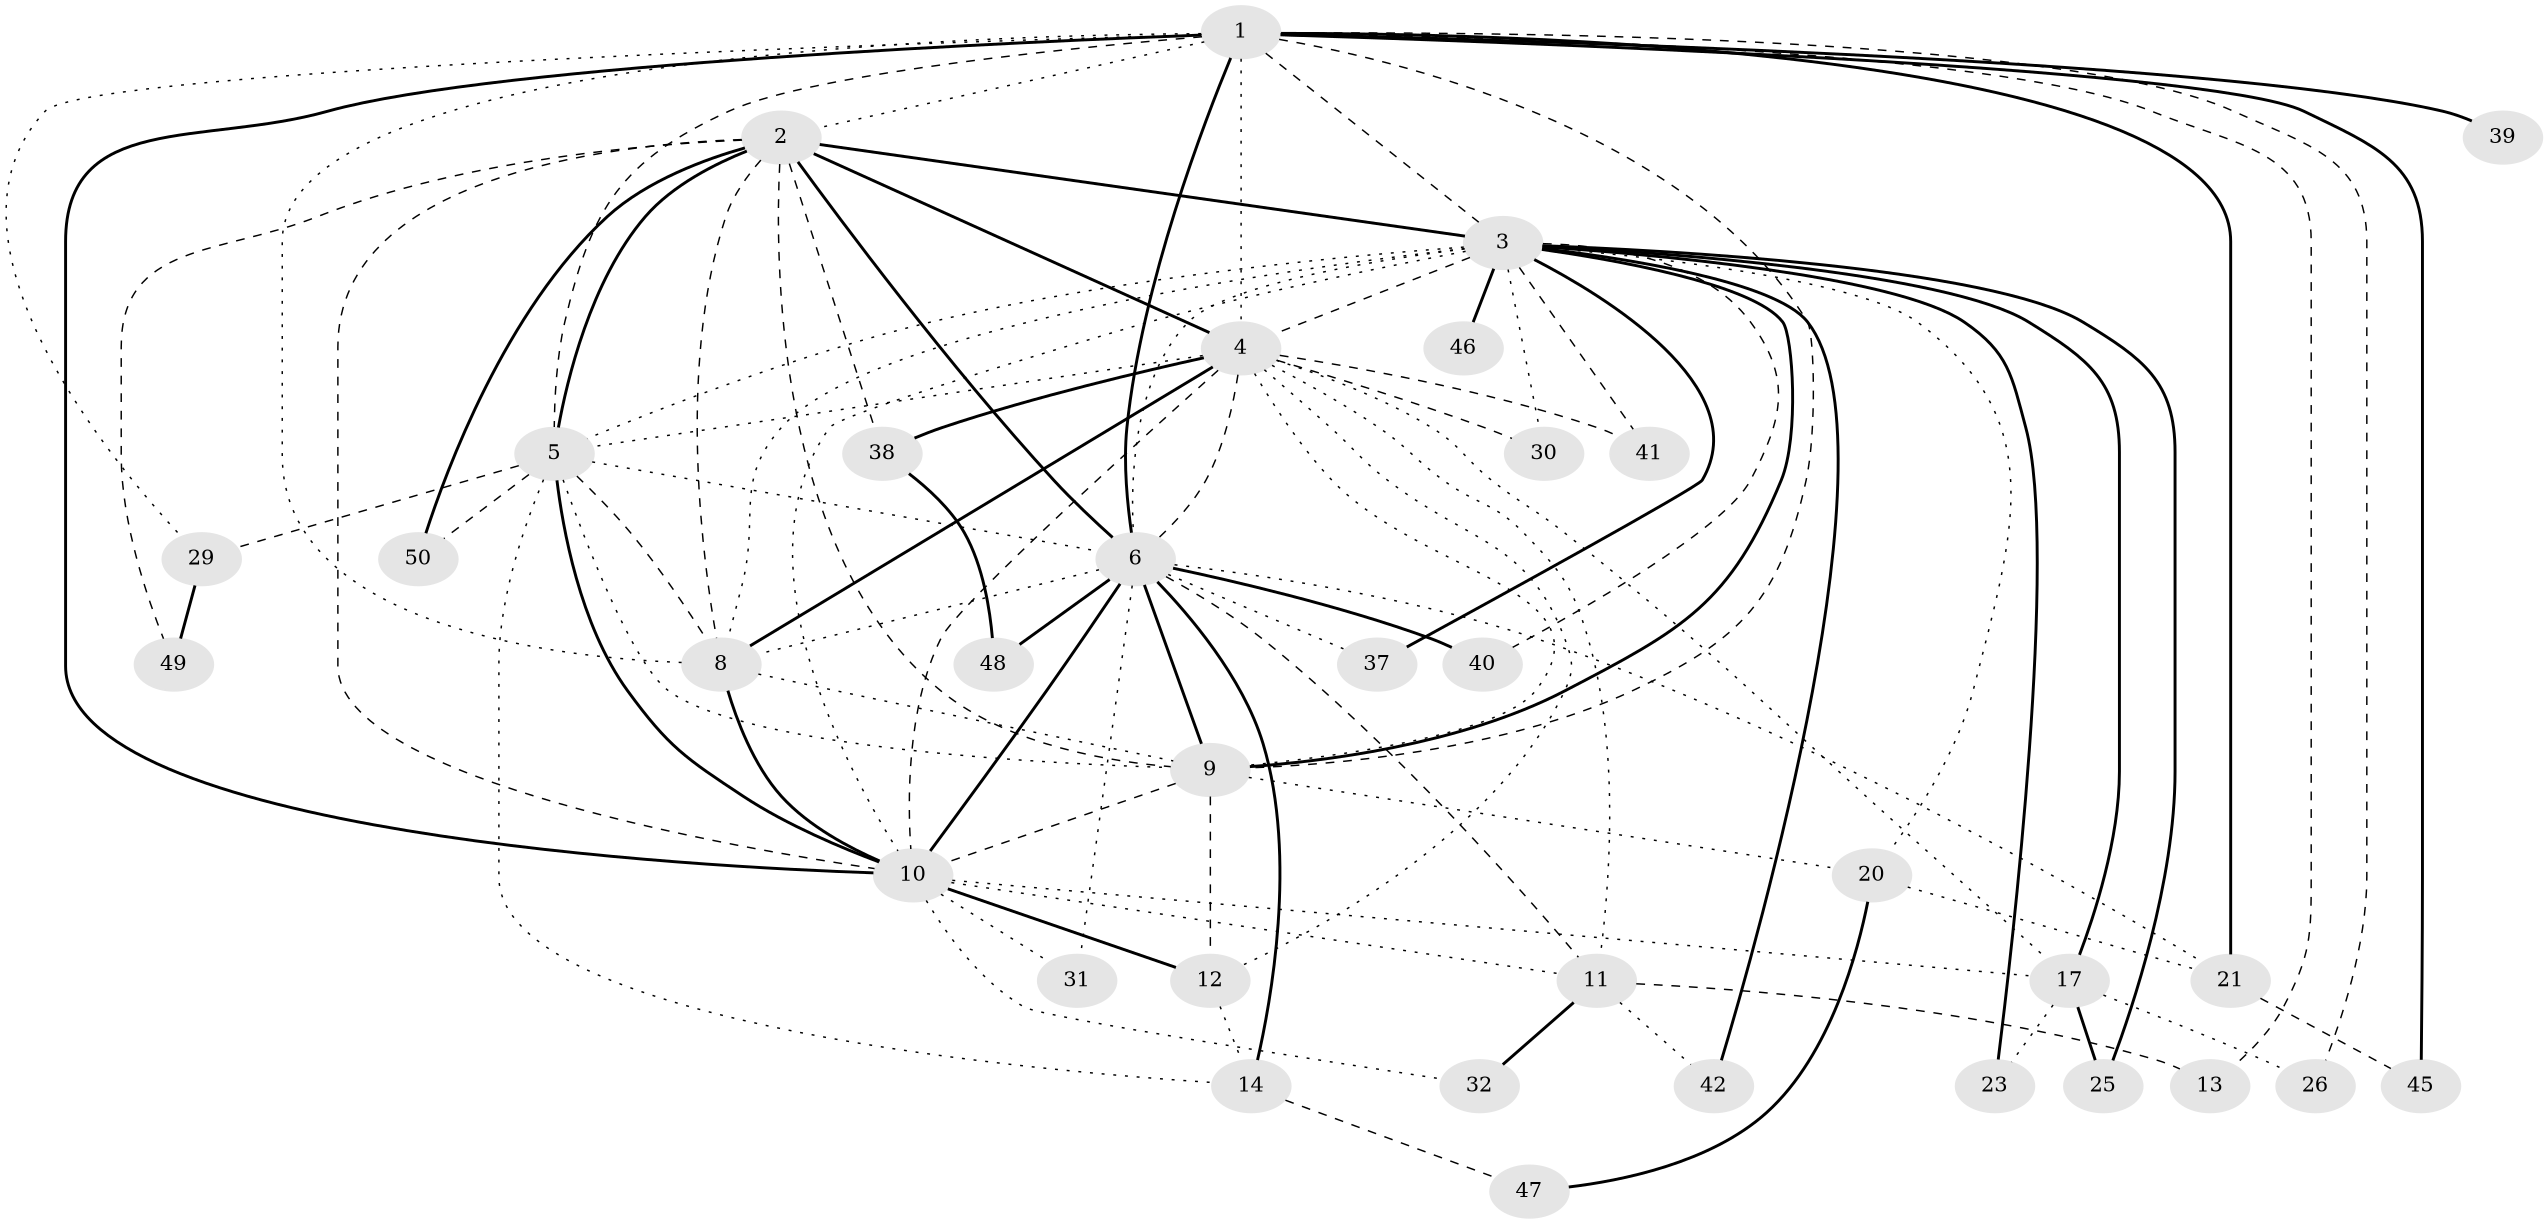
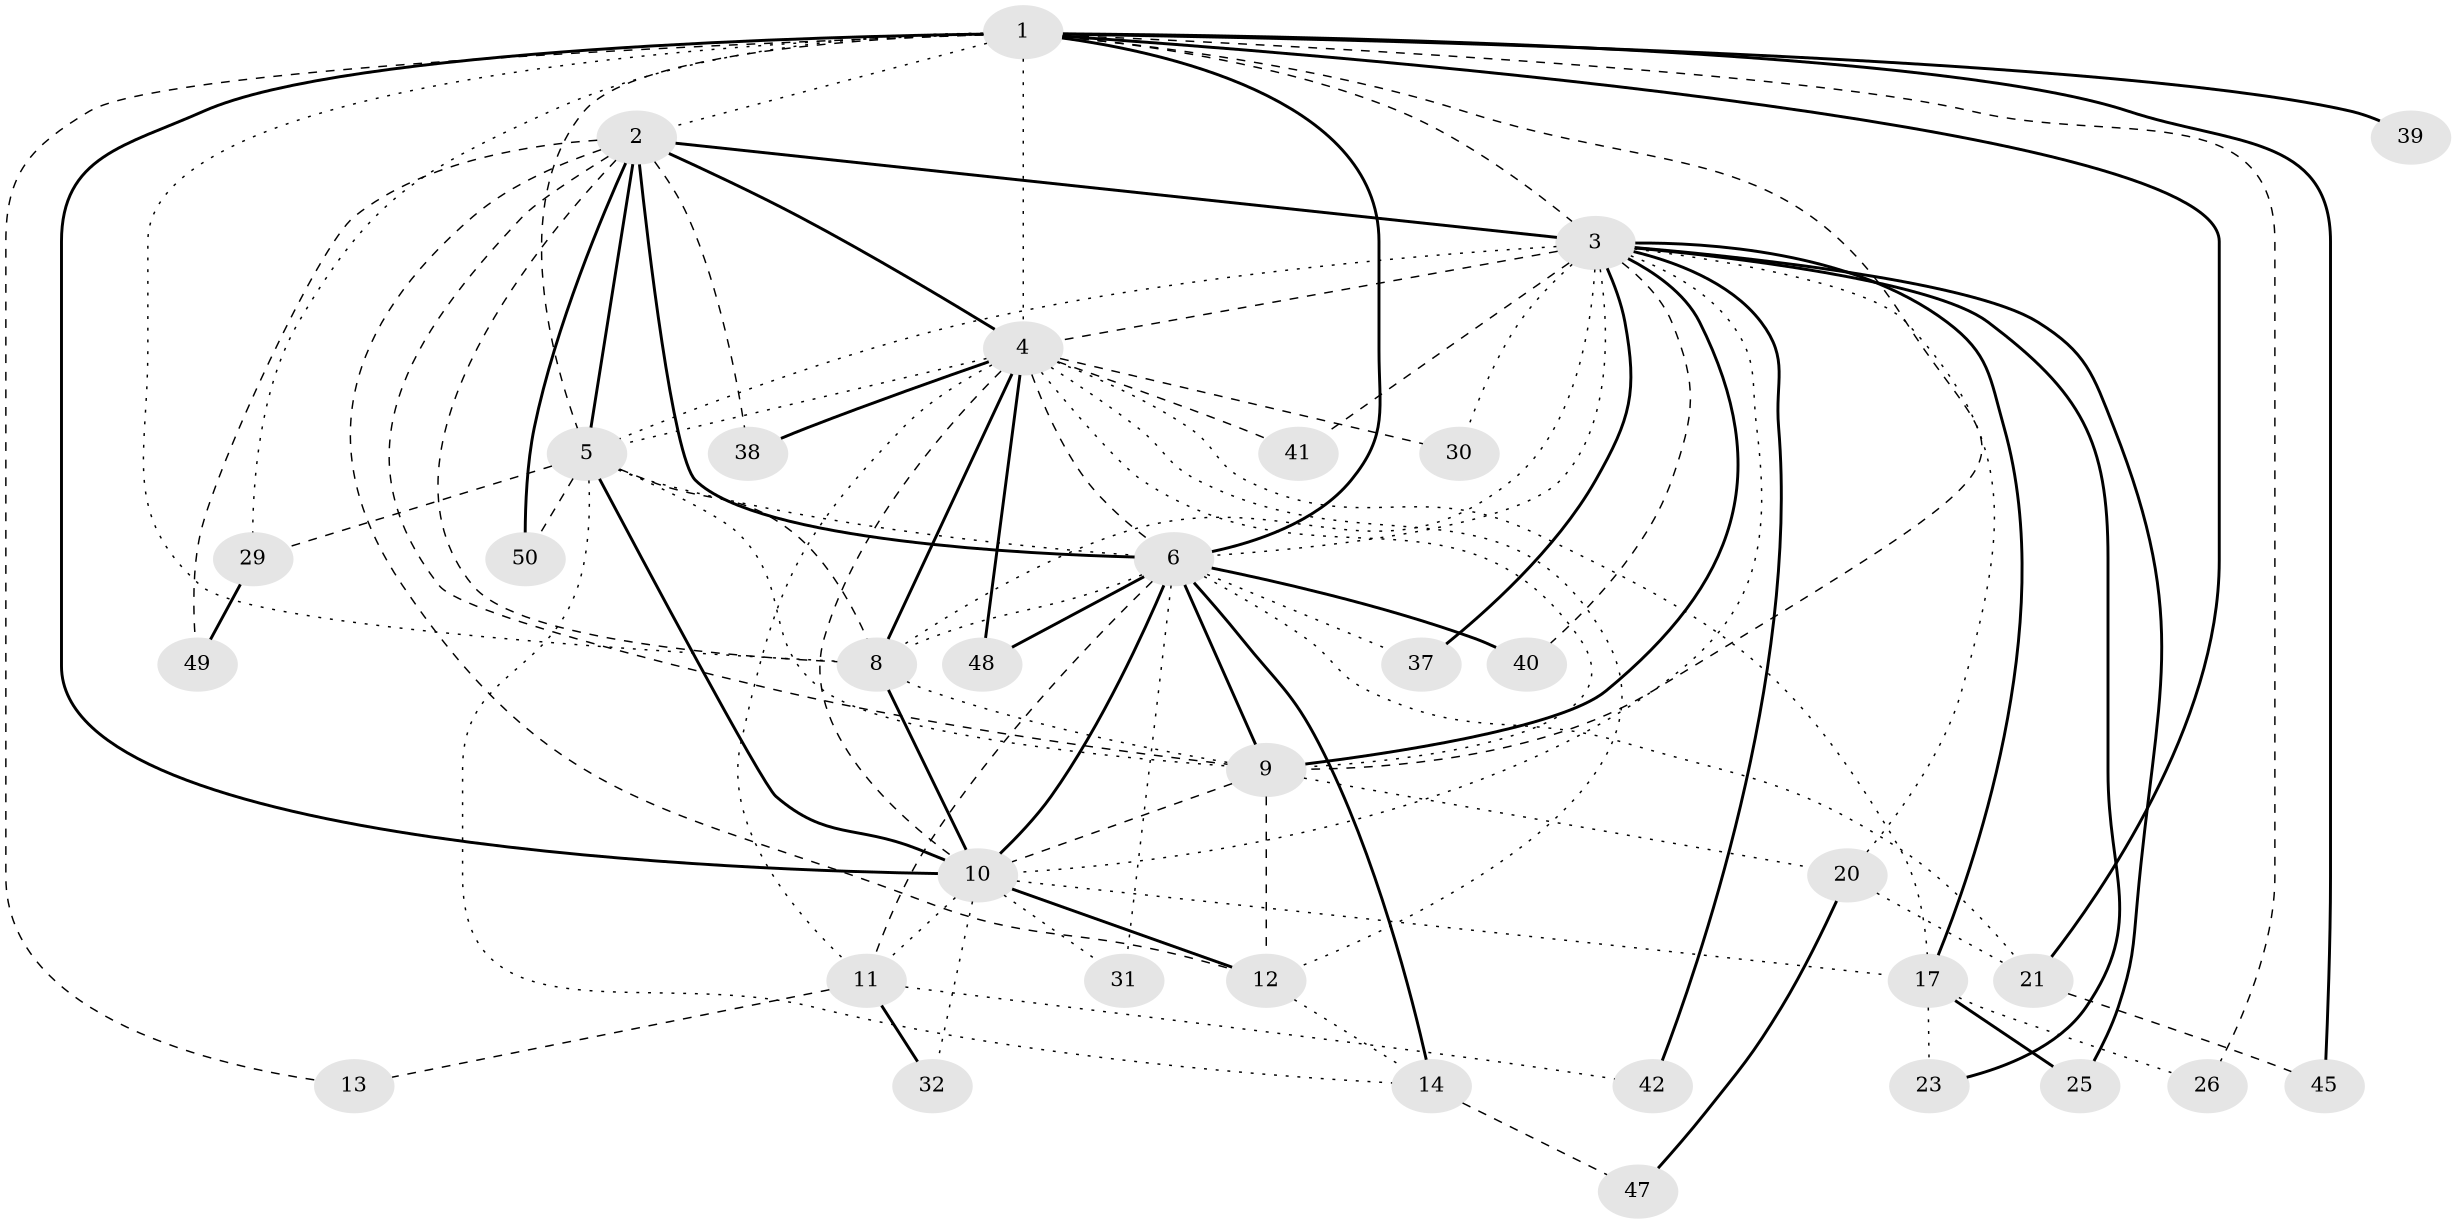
(1464, 348) -> none
(971, 545) -> (1003, 506)
(338, 555) -> (526, 726)
